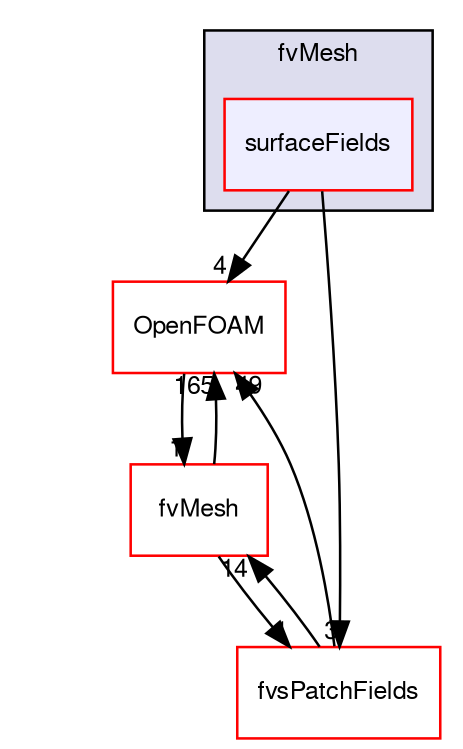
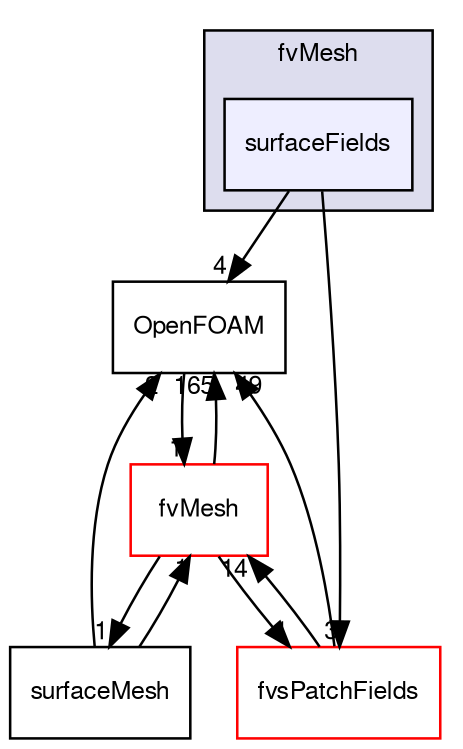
(318, 145) -> (318, 145)
(199, 327) -> (199, 327)
none -> (100, 693)
